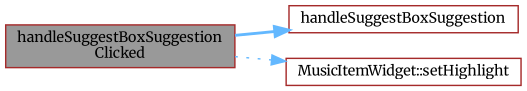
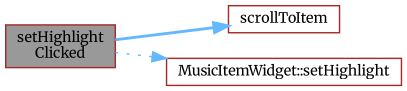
(404, 19) -> (284, 19)
(120, 46) -> (61, 46)
